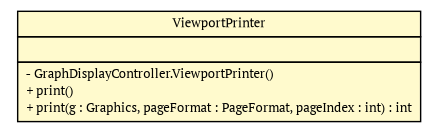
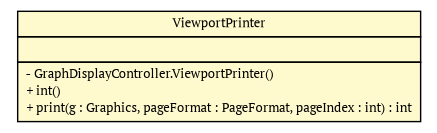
(50, 91) -> (44, 91)
